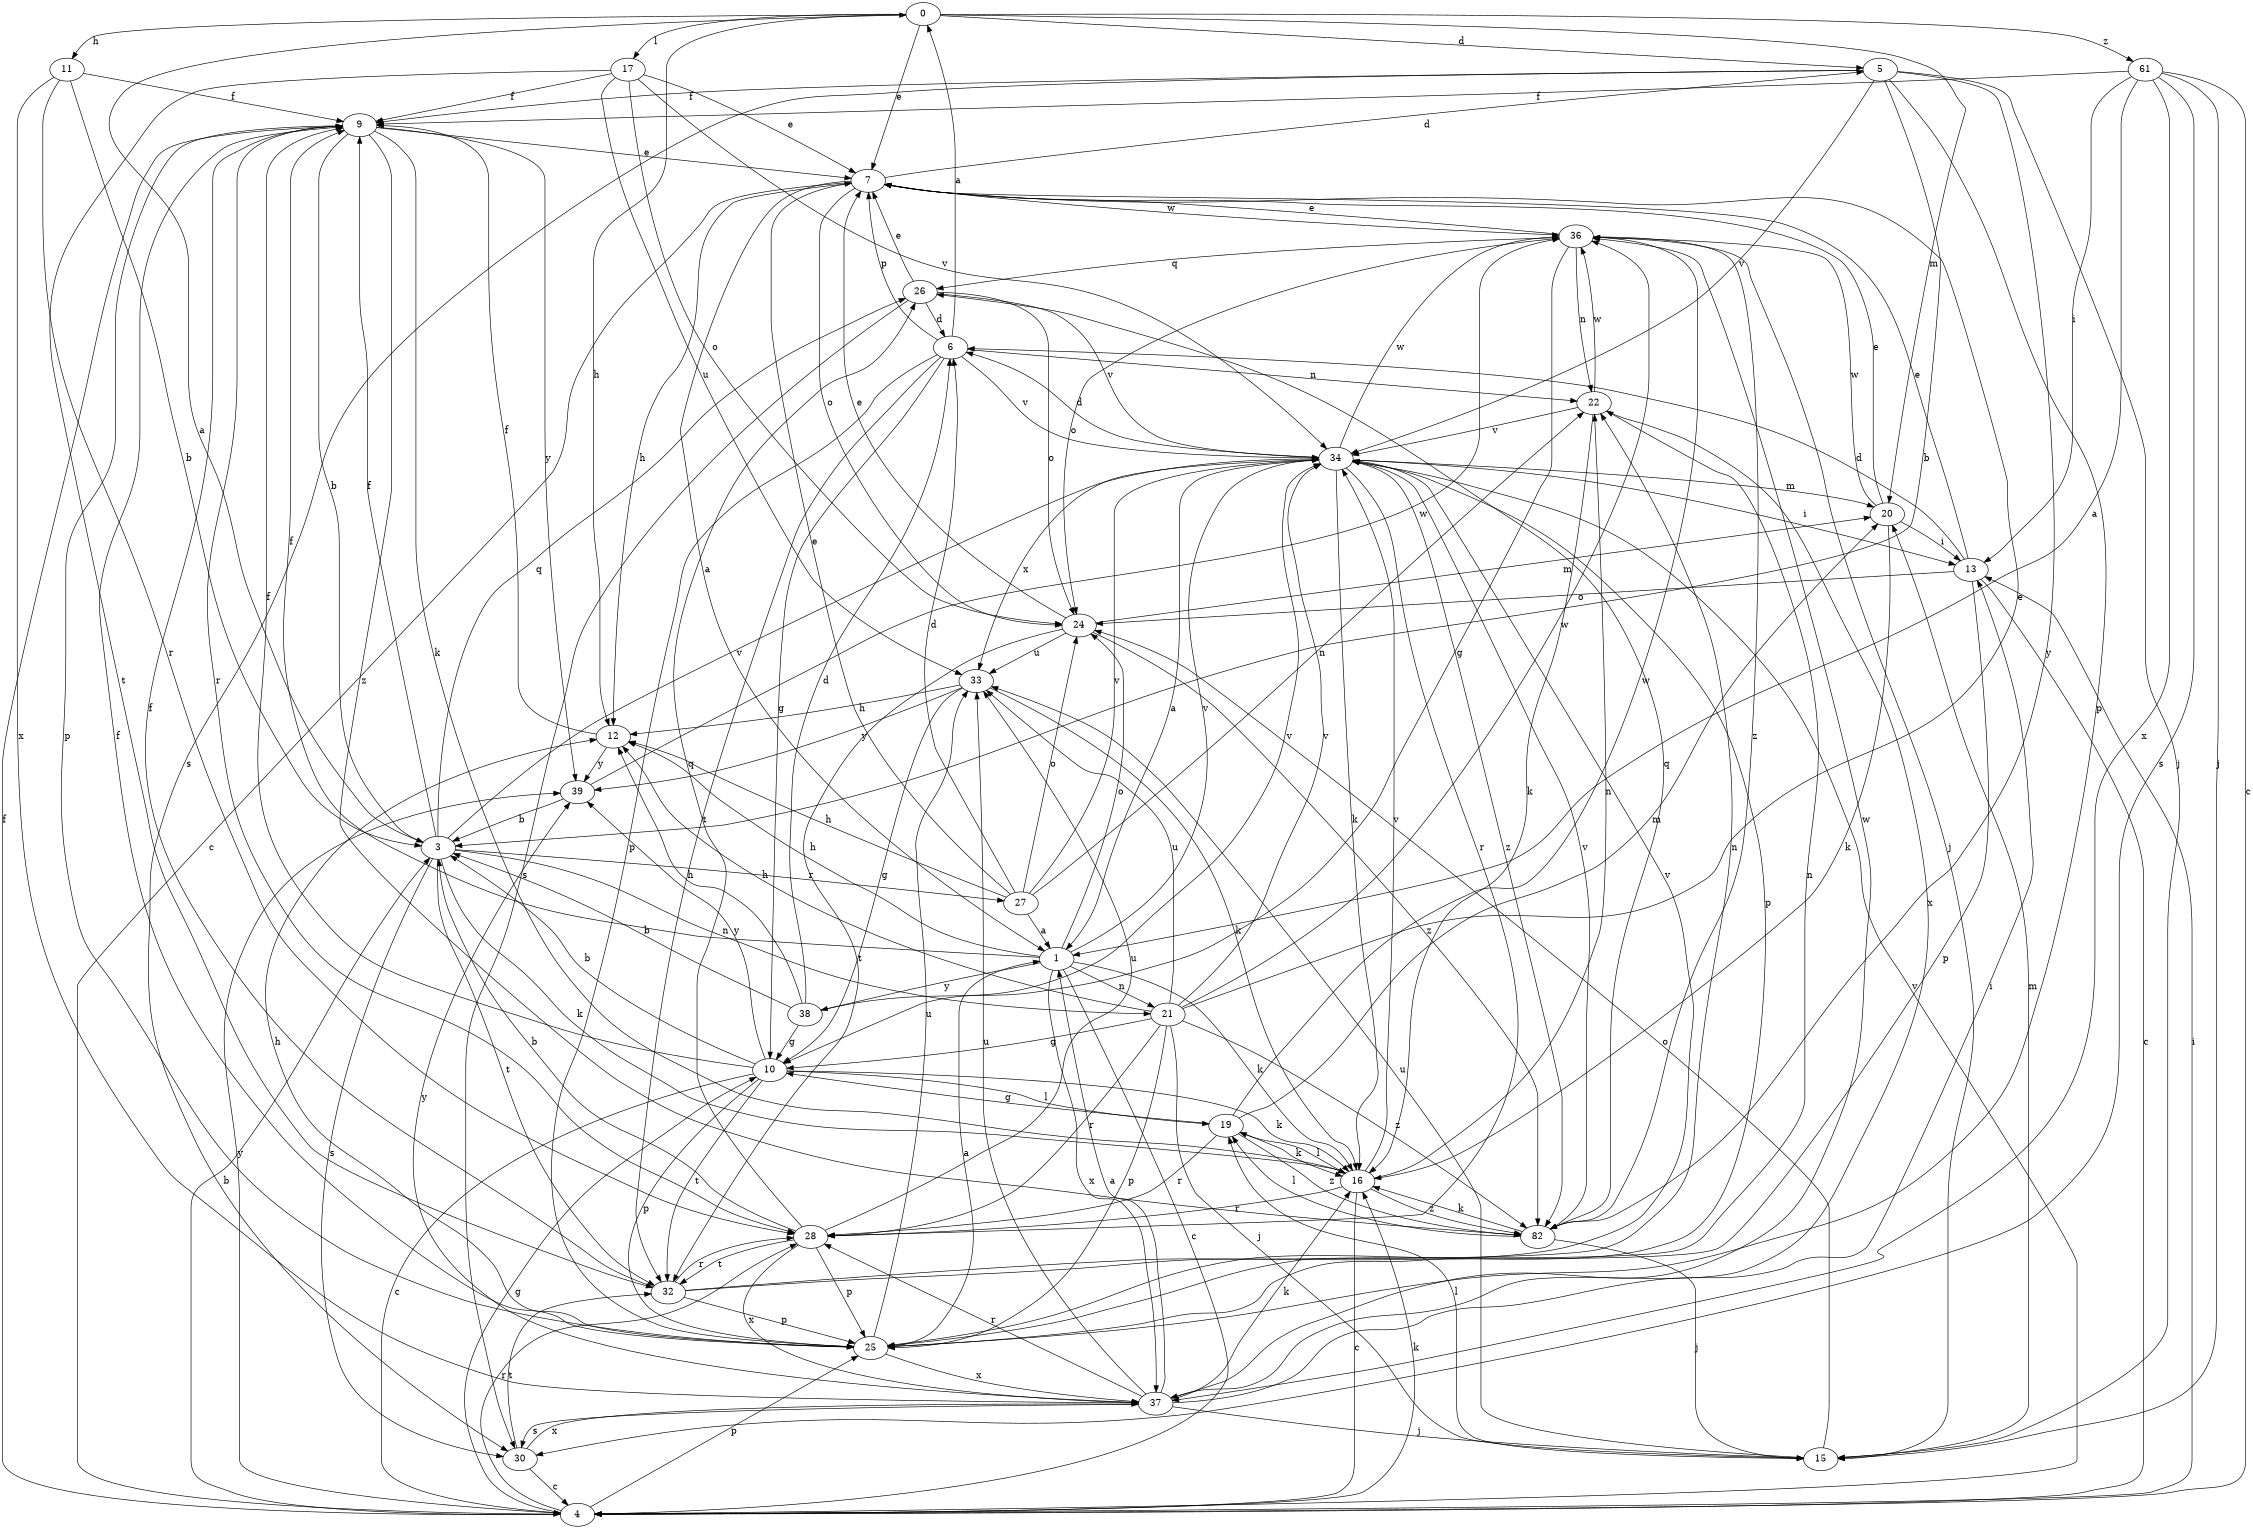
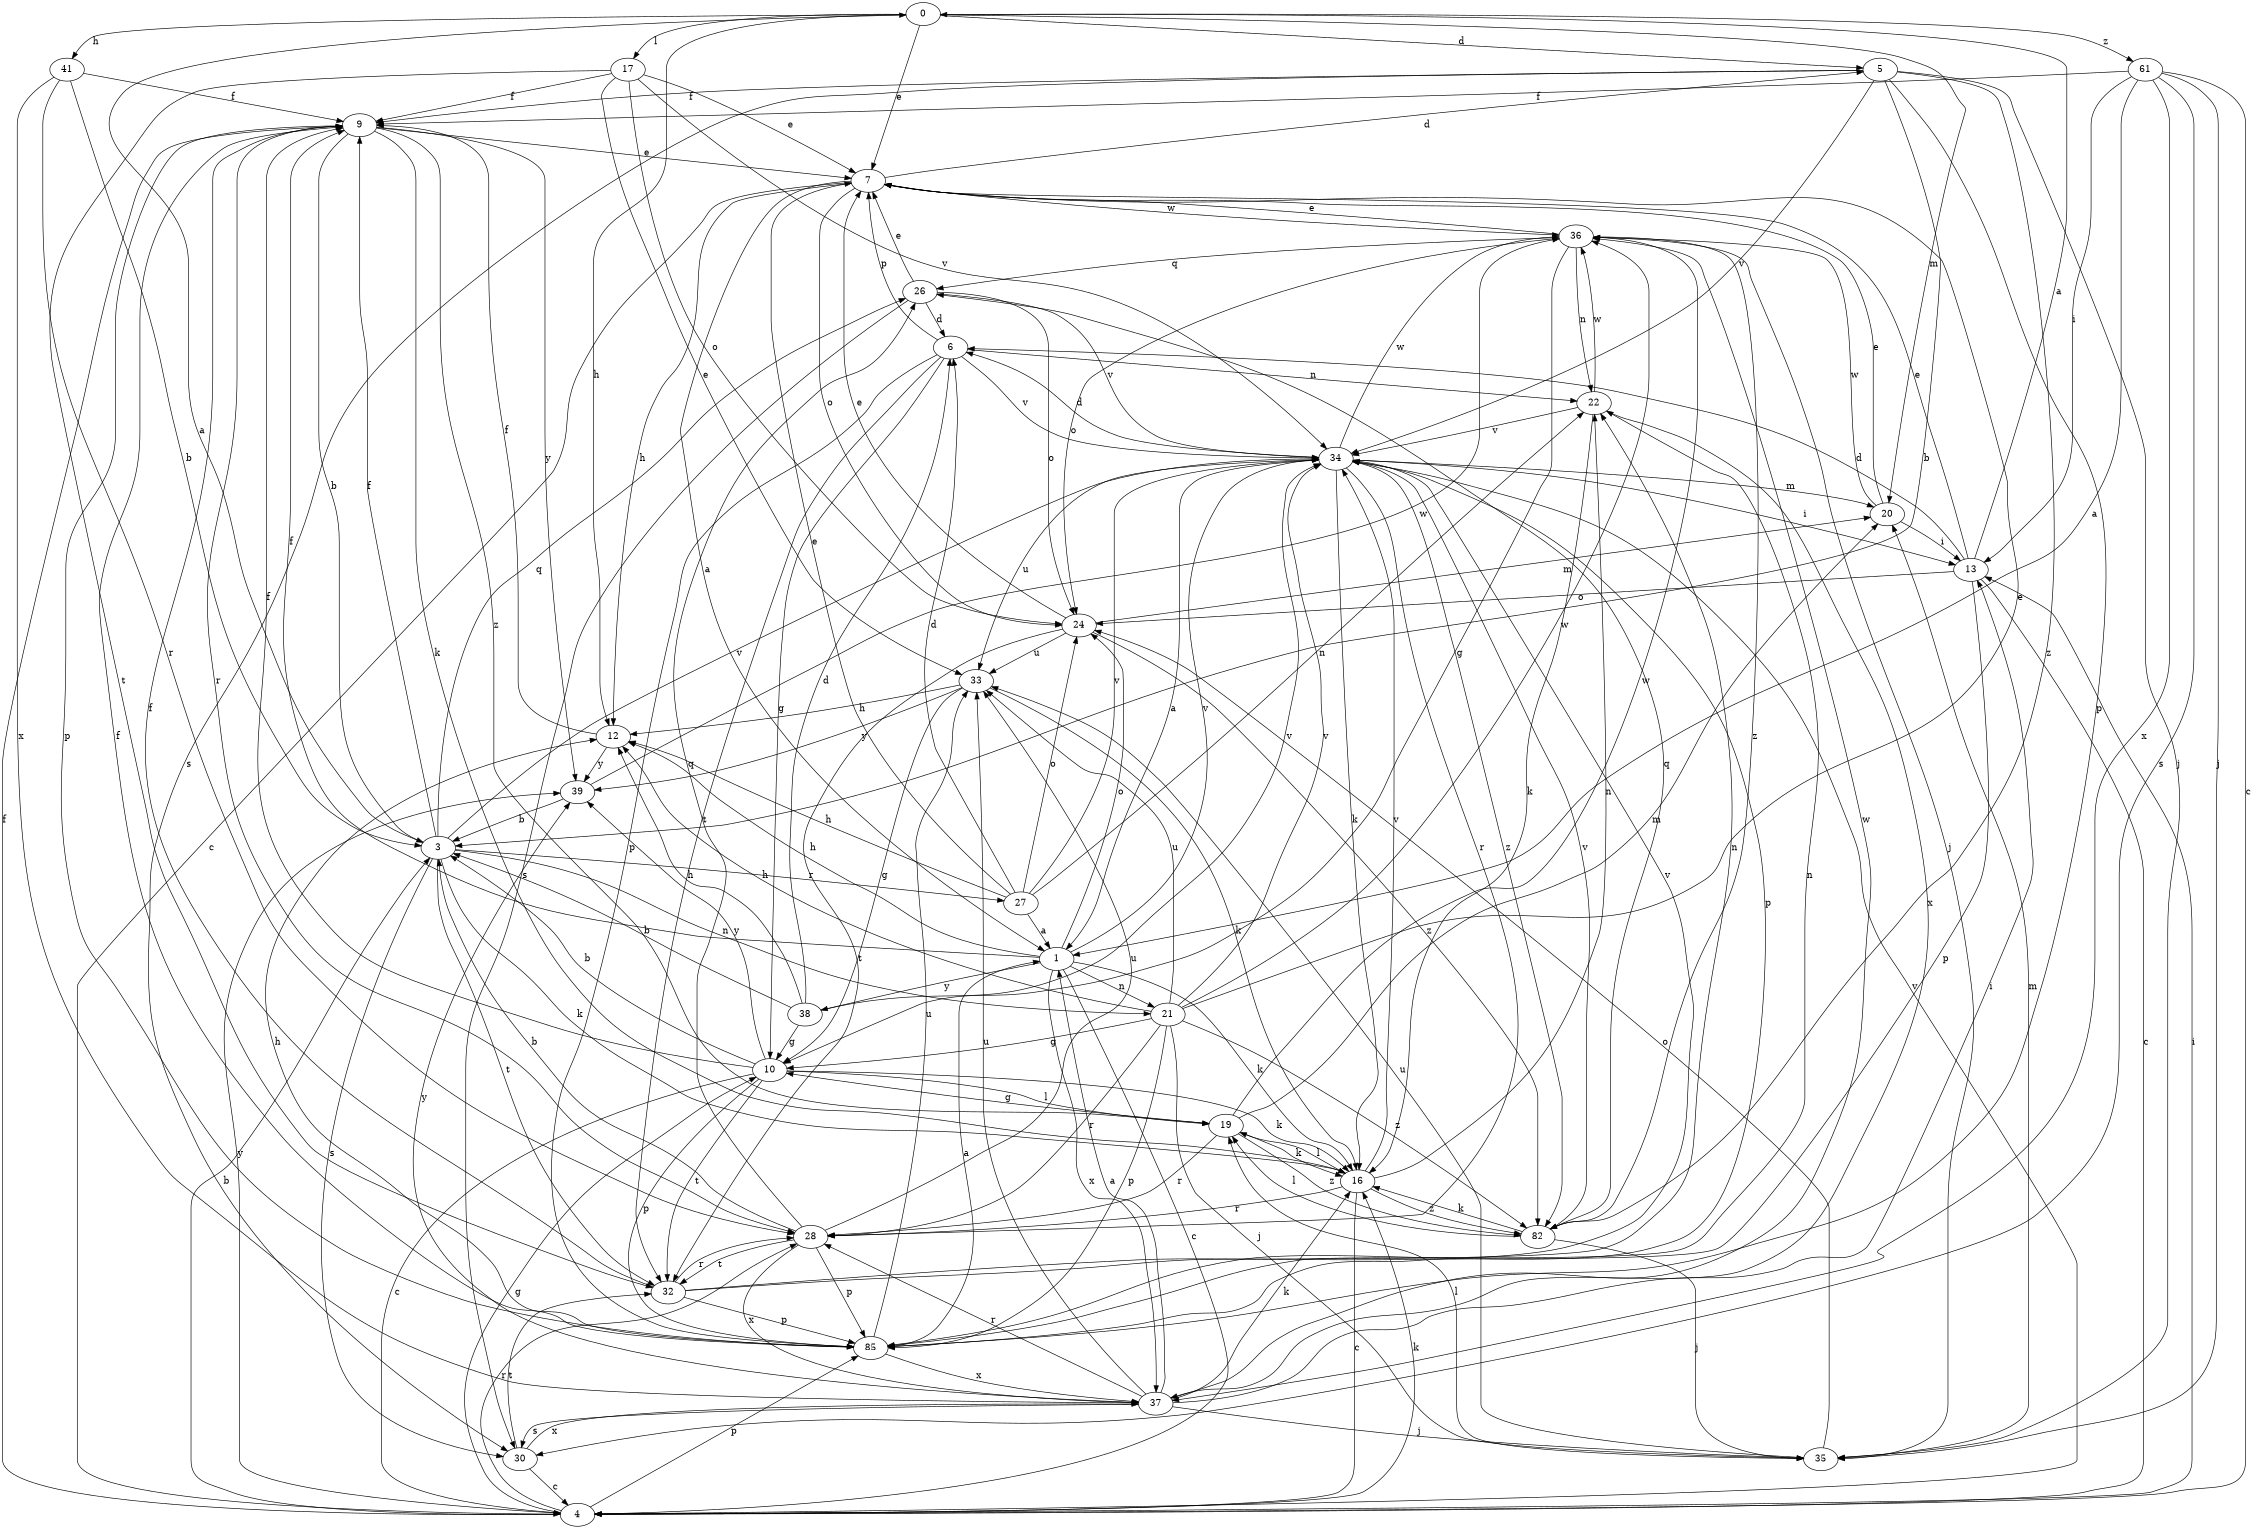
(67, 70) -> (67, 70)
(955, 182) -> (1761, 26)
(706, 375) -> (706, 375)
(1026, 570) -> (1026, 570)
(2049, 653) -> (2049, 653)
(1760, 940) -> none
(516, 998) -> (579, 867)
(871, 1348) -> (871, 1348)
(1821, 1459) -> (1821, 1459)
